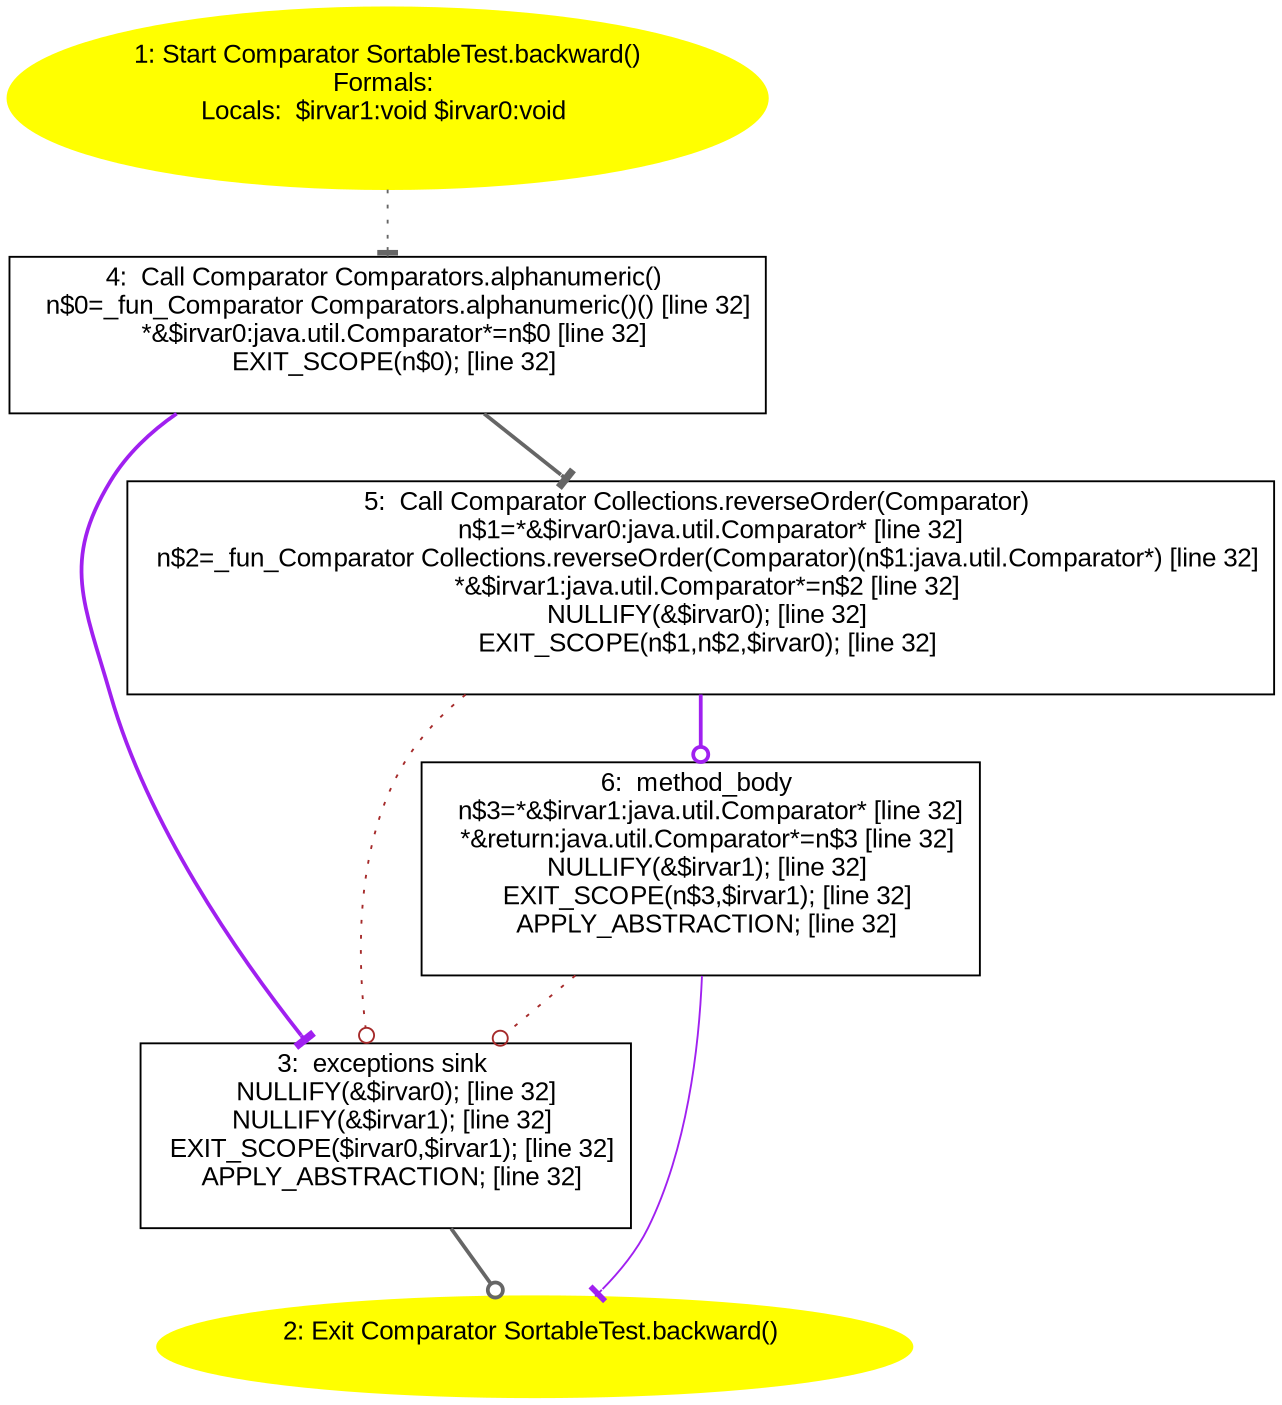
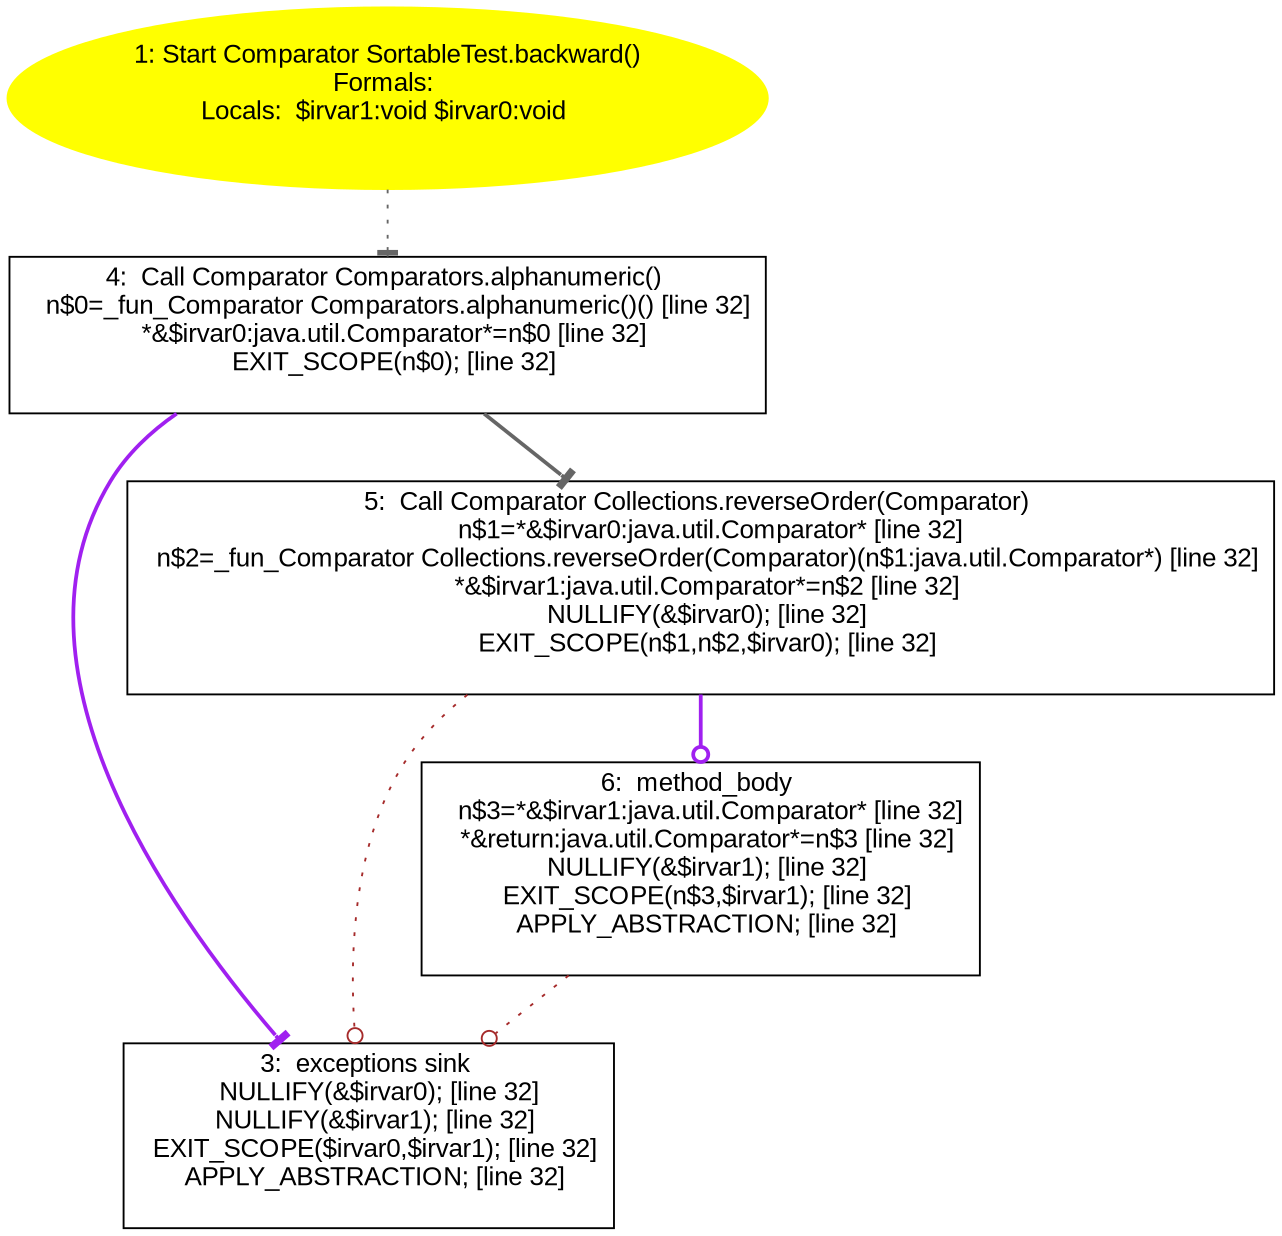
(535, 1347) -> none
